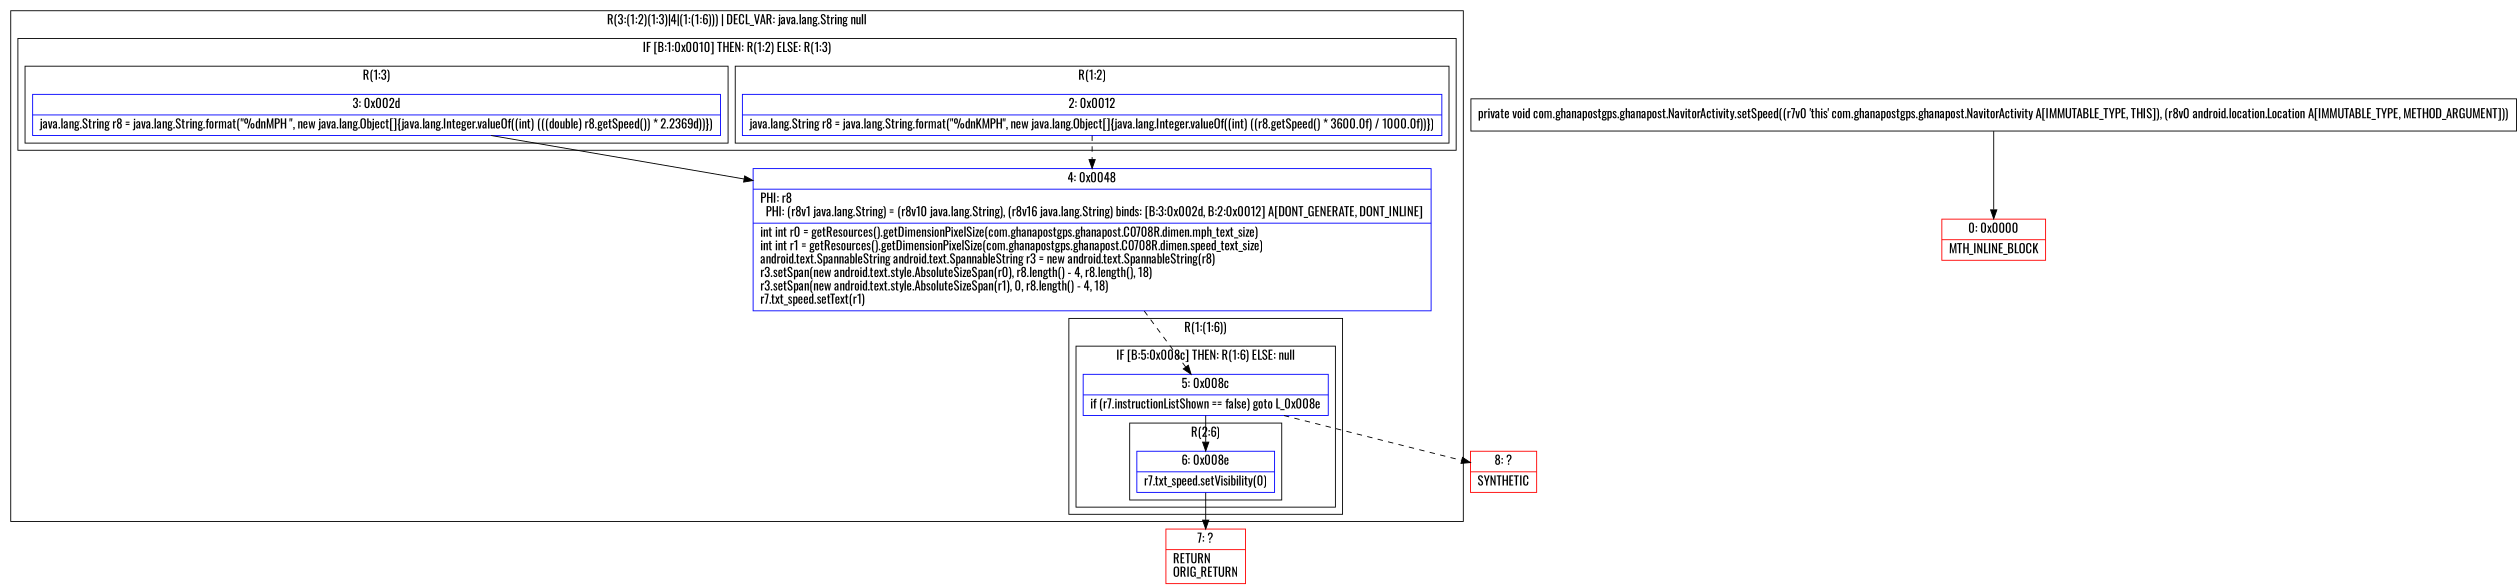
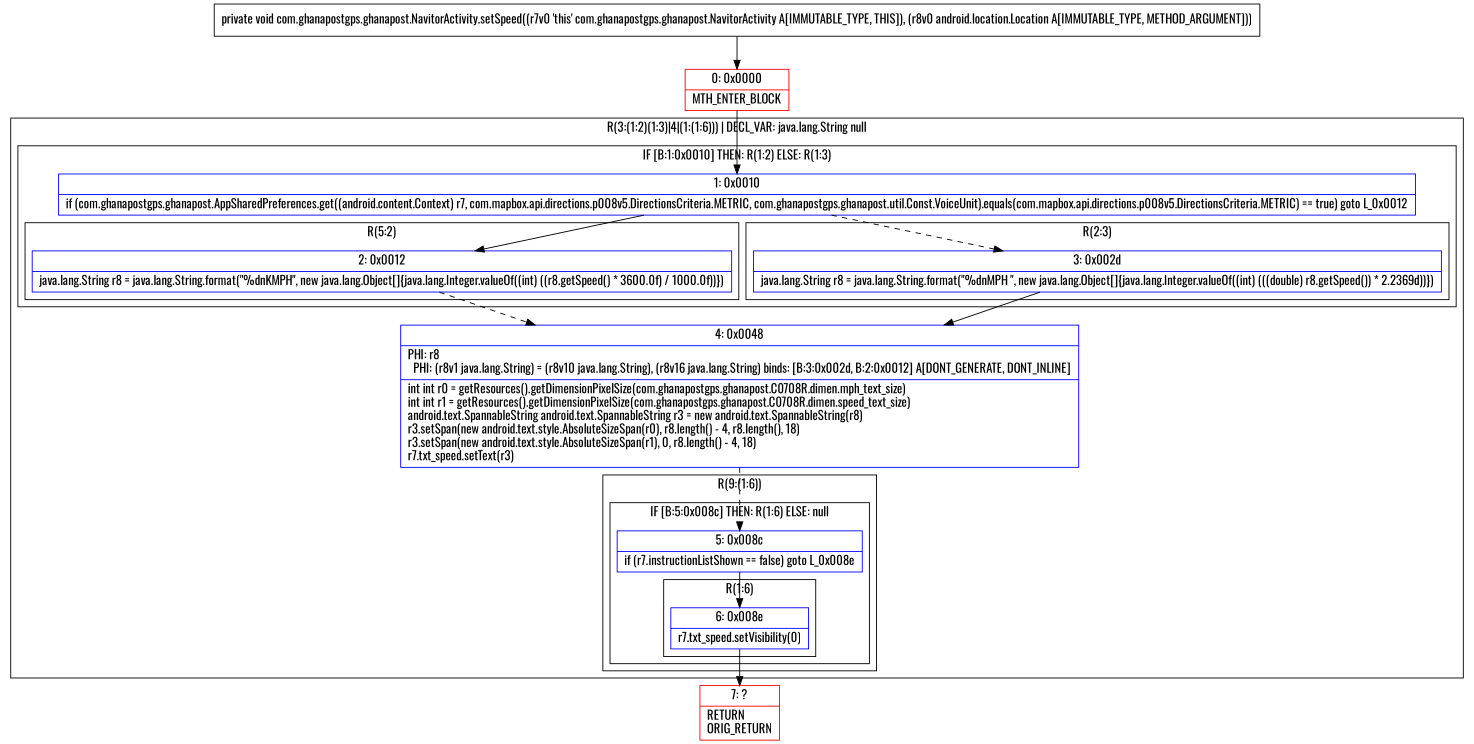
(377, 76) -> (1097, 233)
(1092, 76) -> (382, 233)
none -> (737, 195)
(1994, 250) -> (737, 100)
(813, 300) -> (461, 457)
(1206, 329) -> (740, 485)
(1206, 433) -> (740, 590)
(1504, 472) -> none
